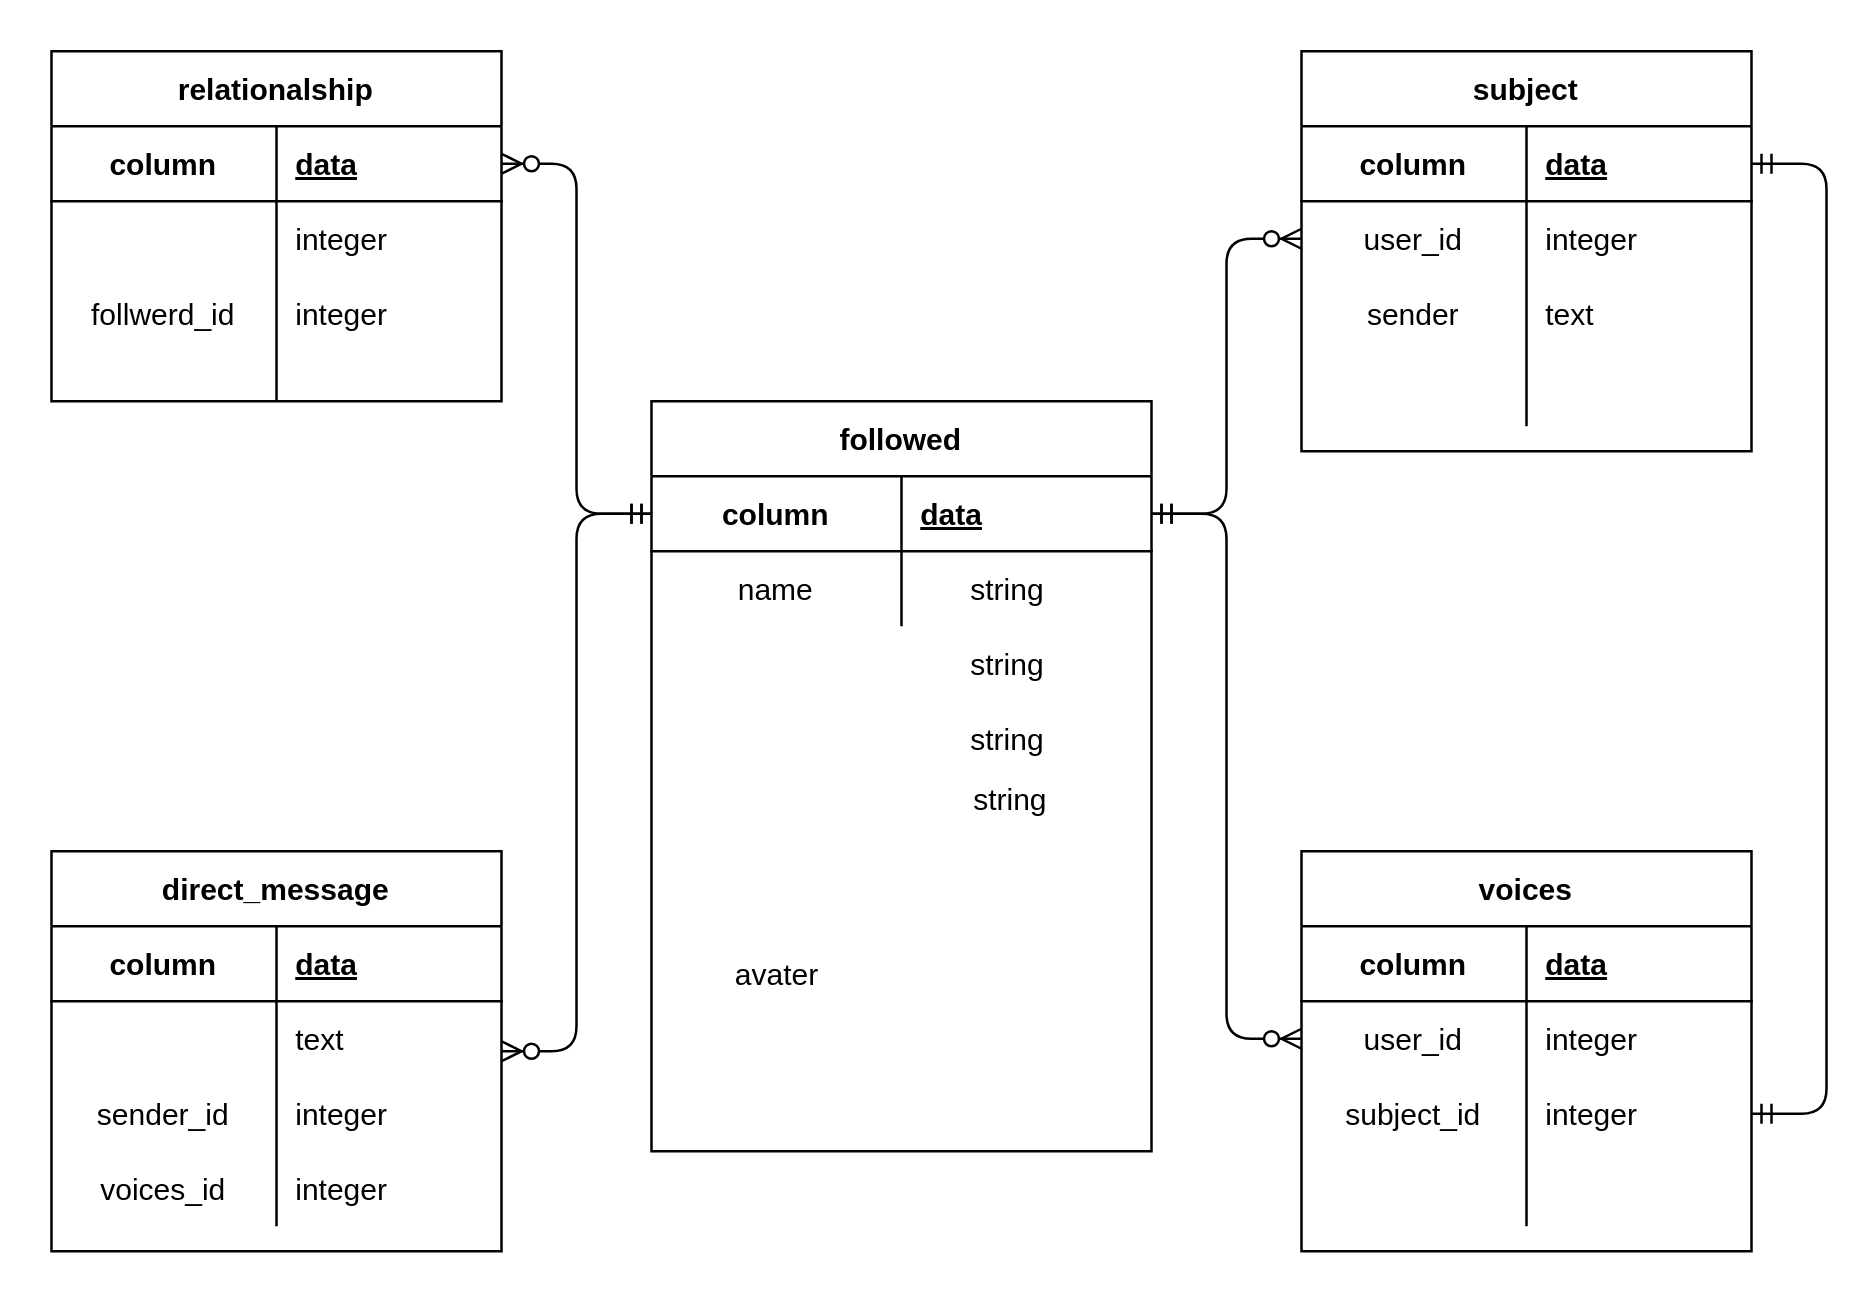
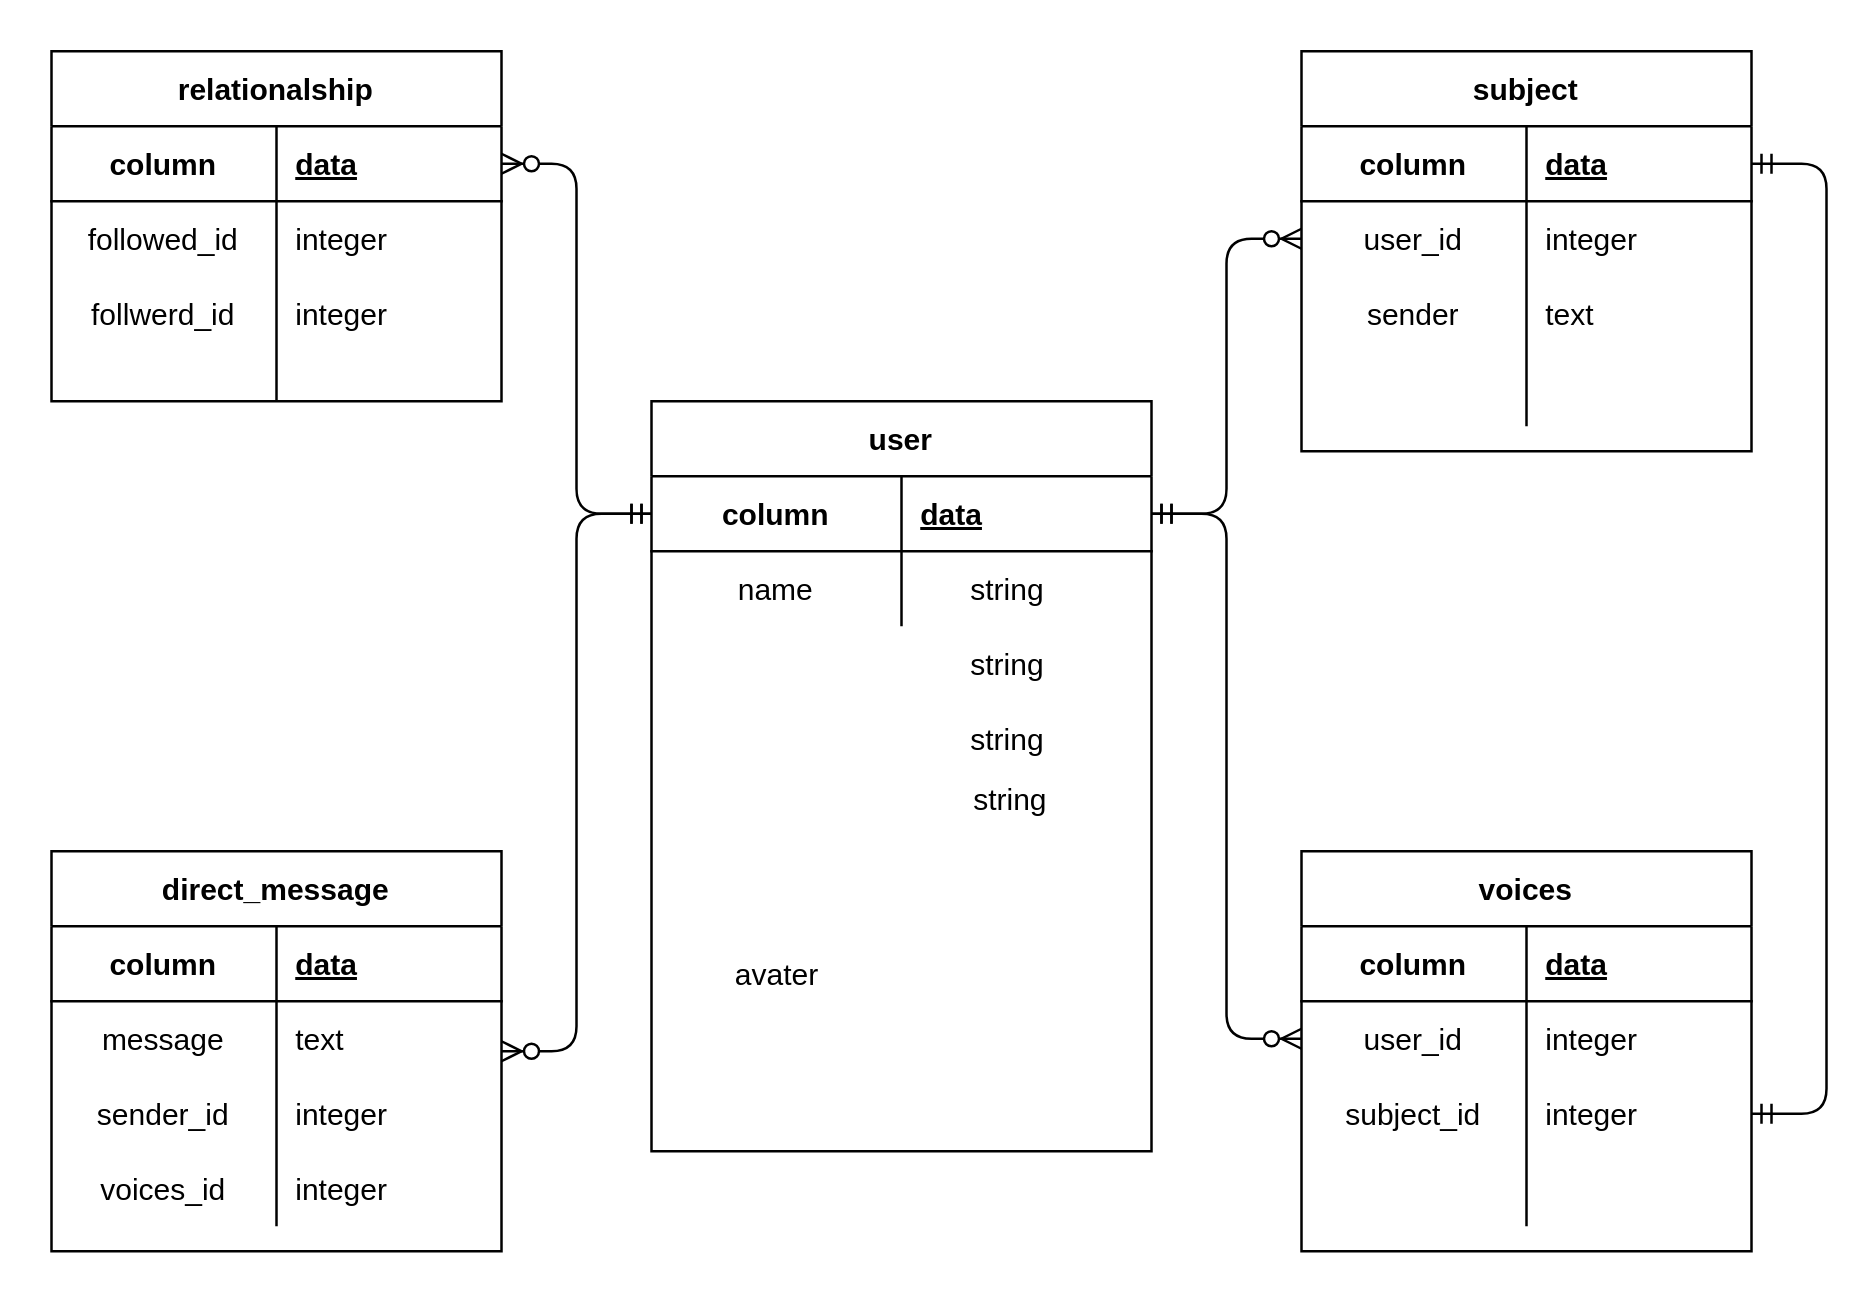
none -> (164, 239)
(900, 440) -> (900, 440)
none -> (164, 1039)
